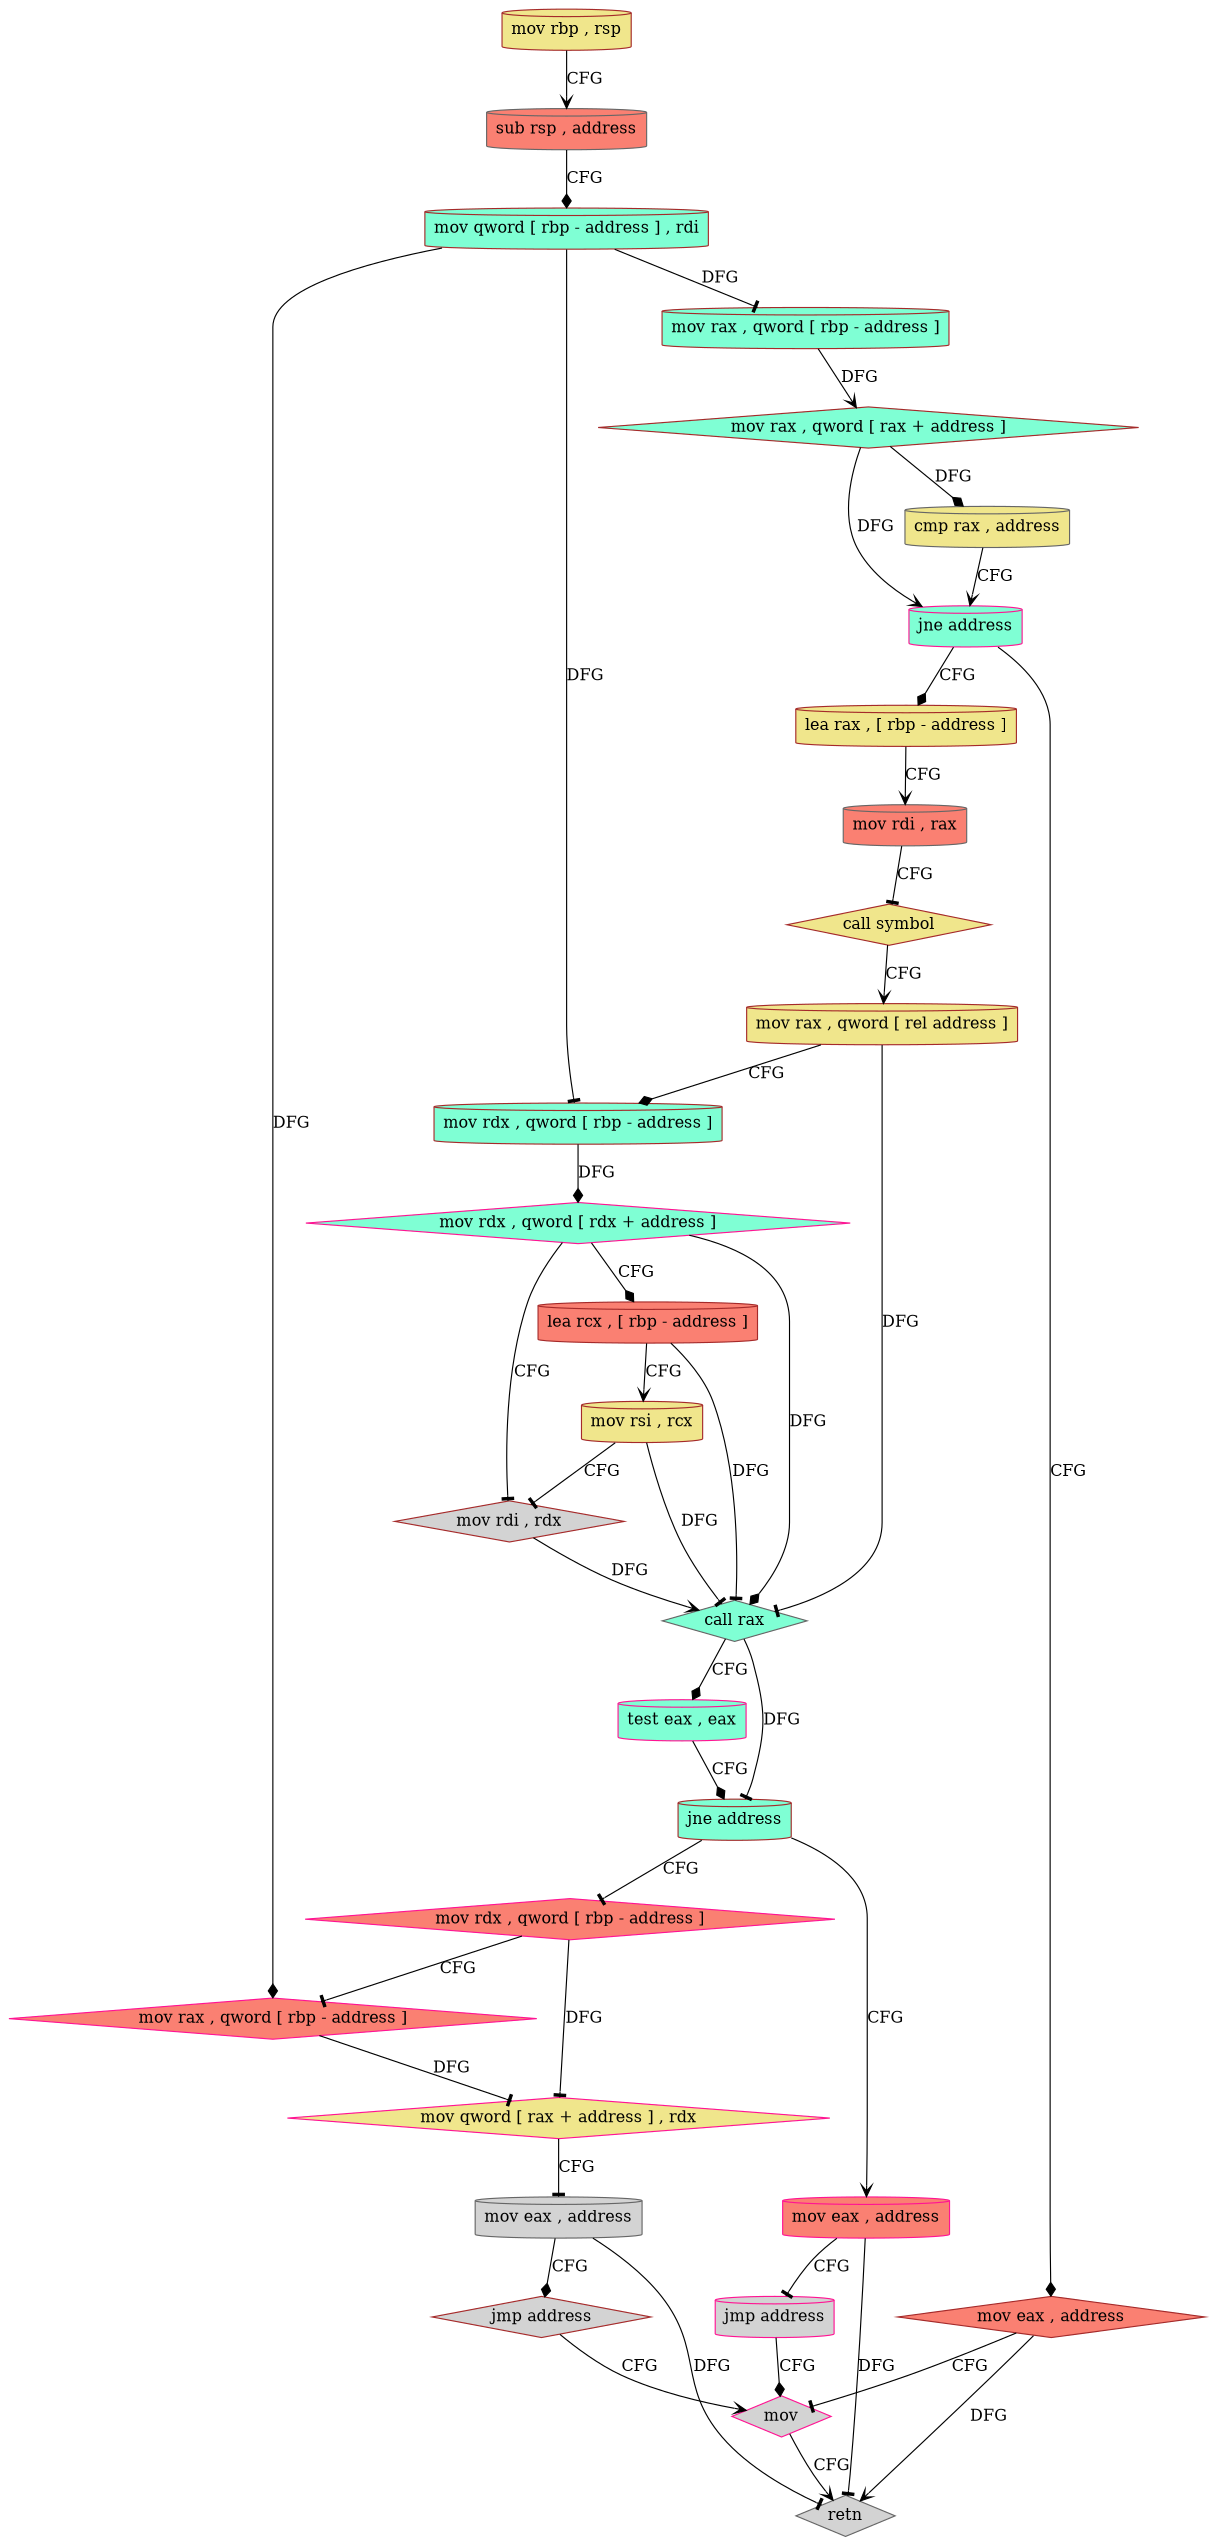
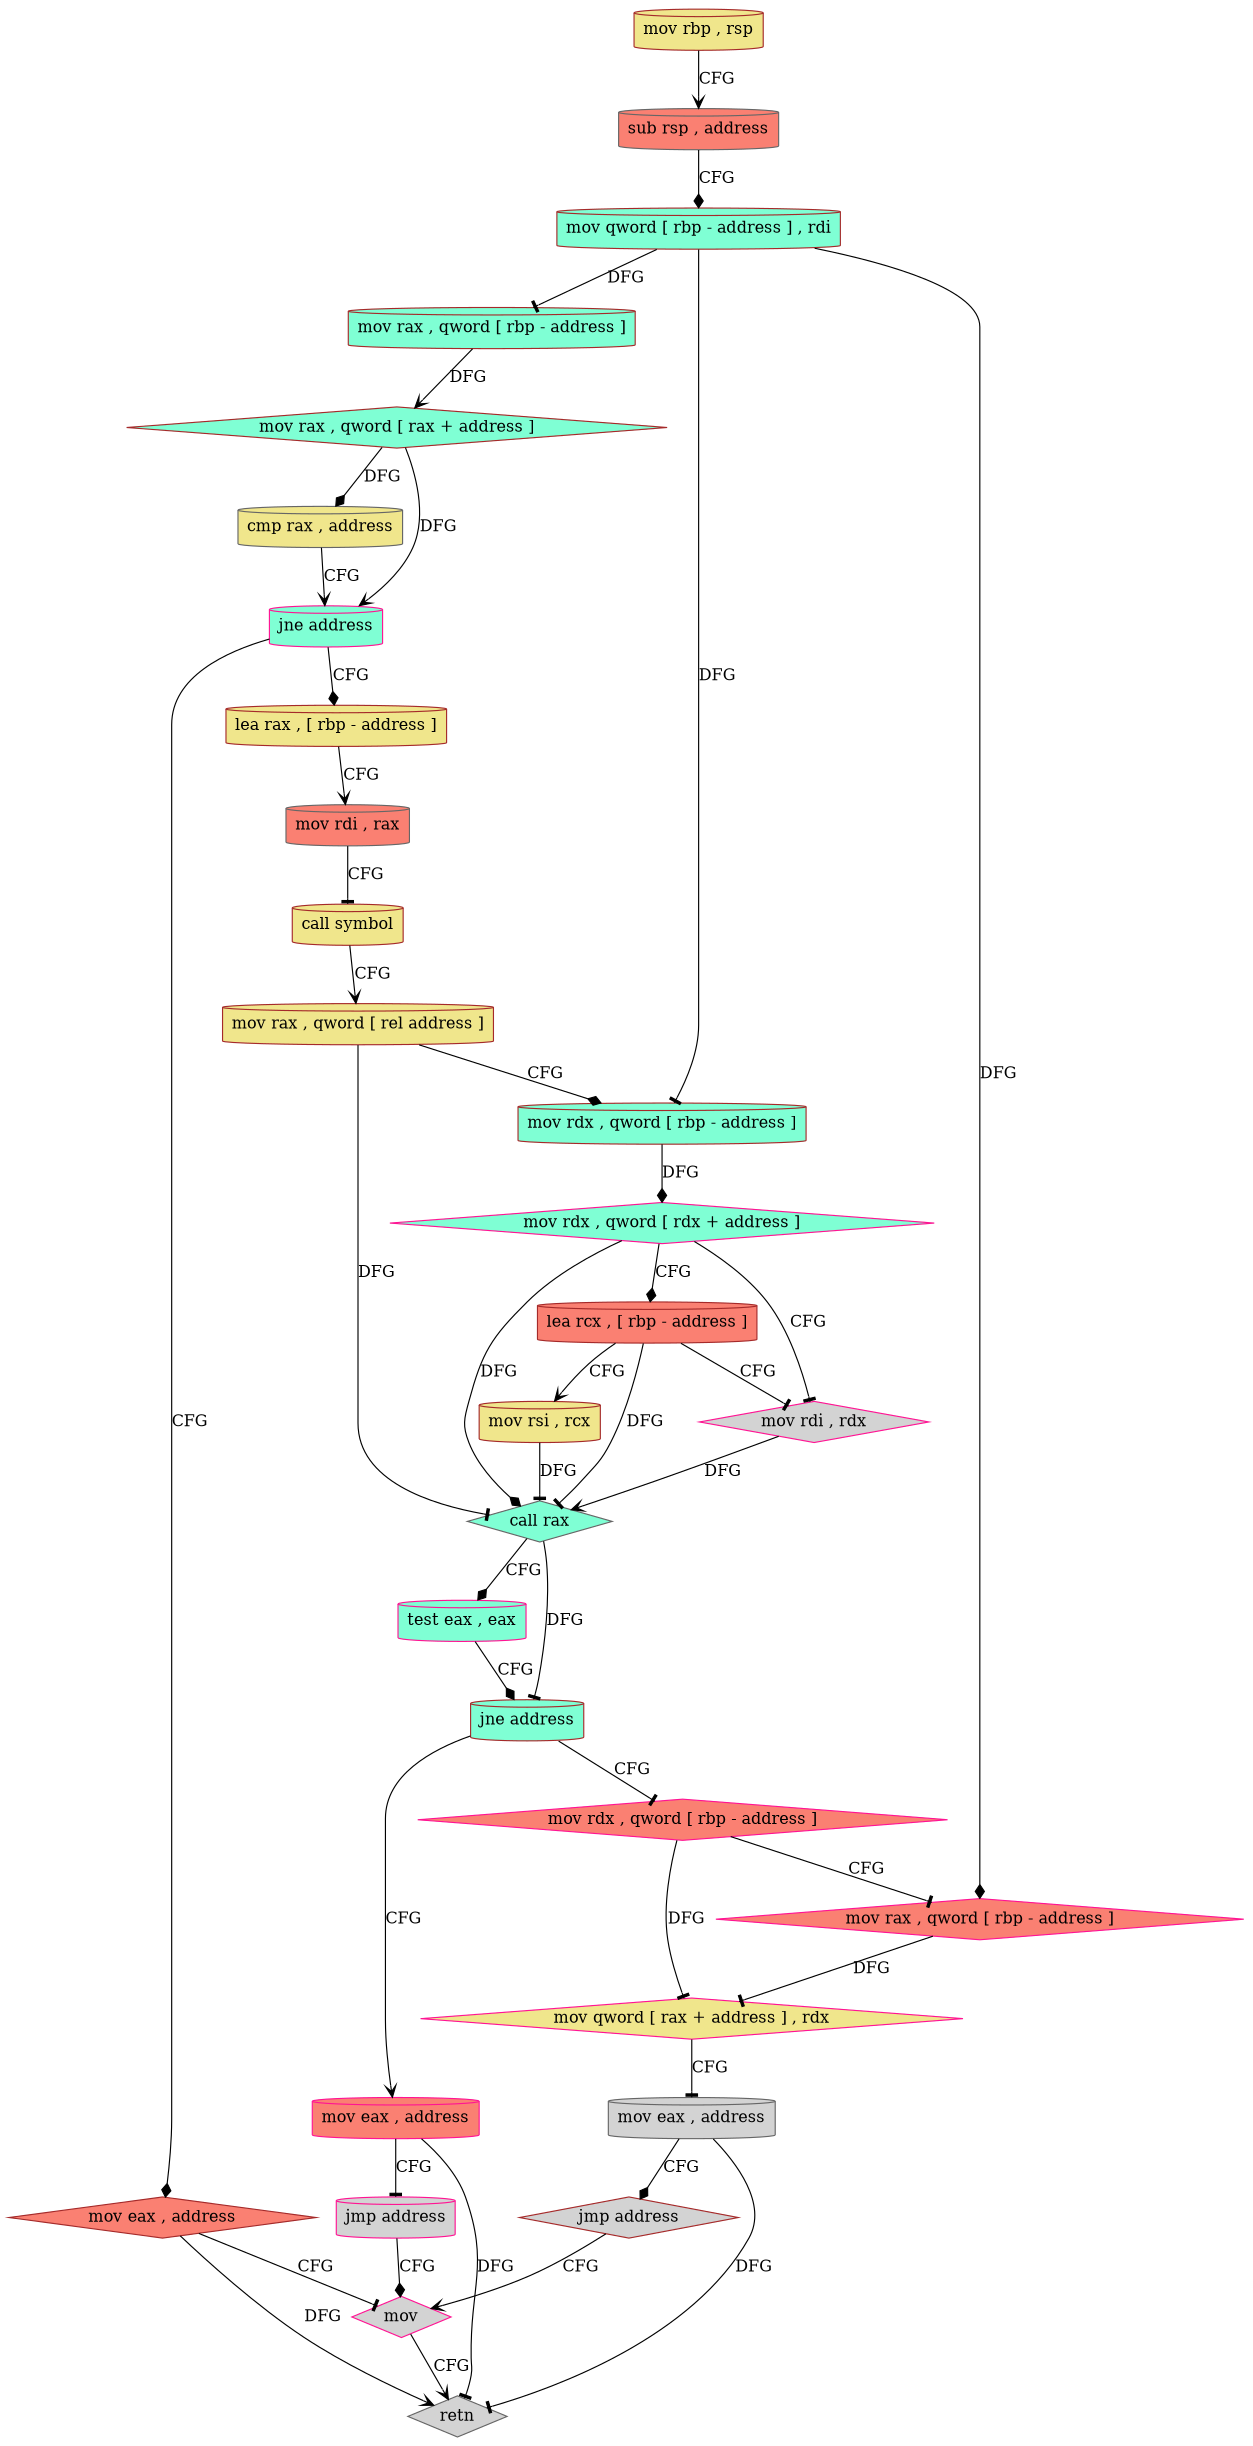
(889, 925) -> (348, 925)
(575, 1472) -> (732, 1373)
(509, 1521) -> (814, 1422)
